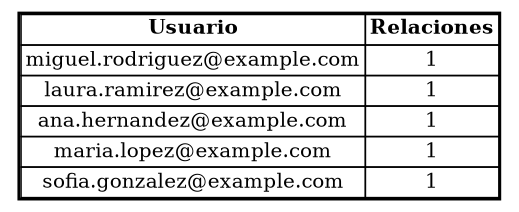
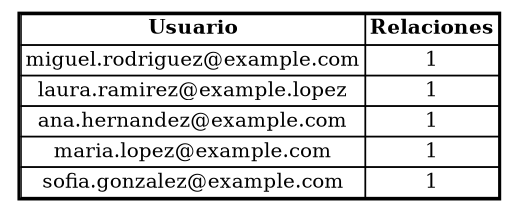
(193, 90) -> (193, 90)
